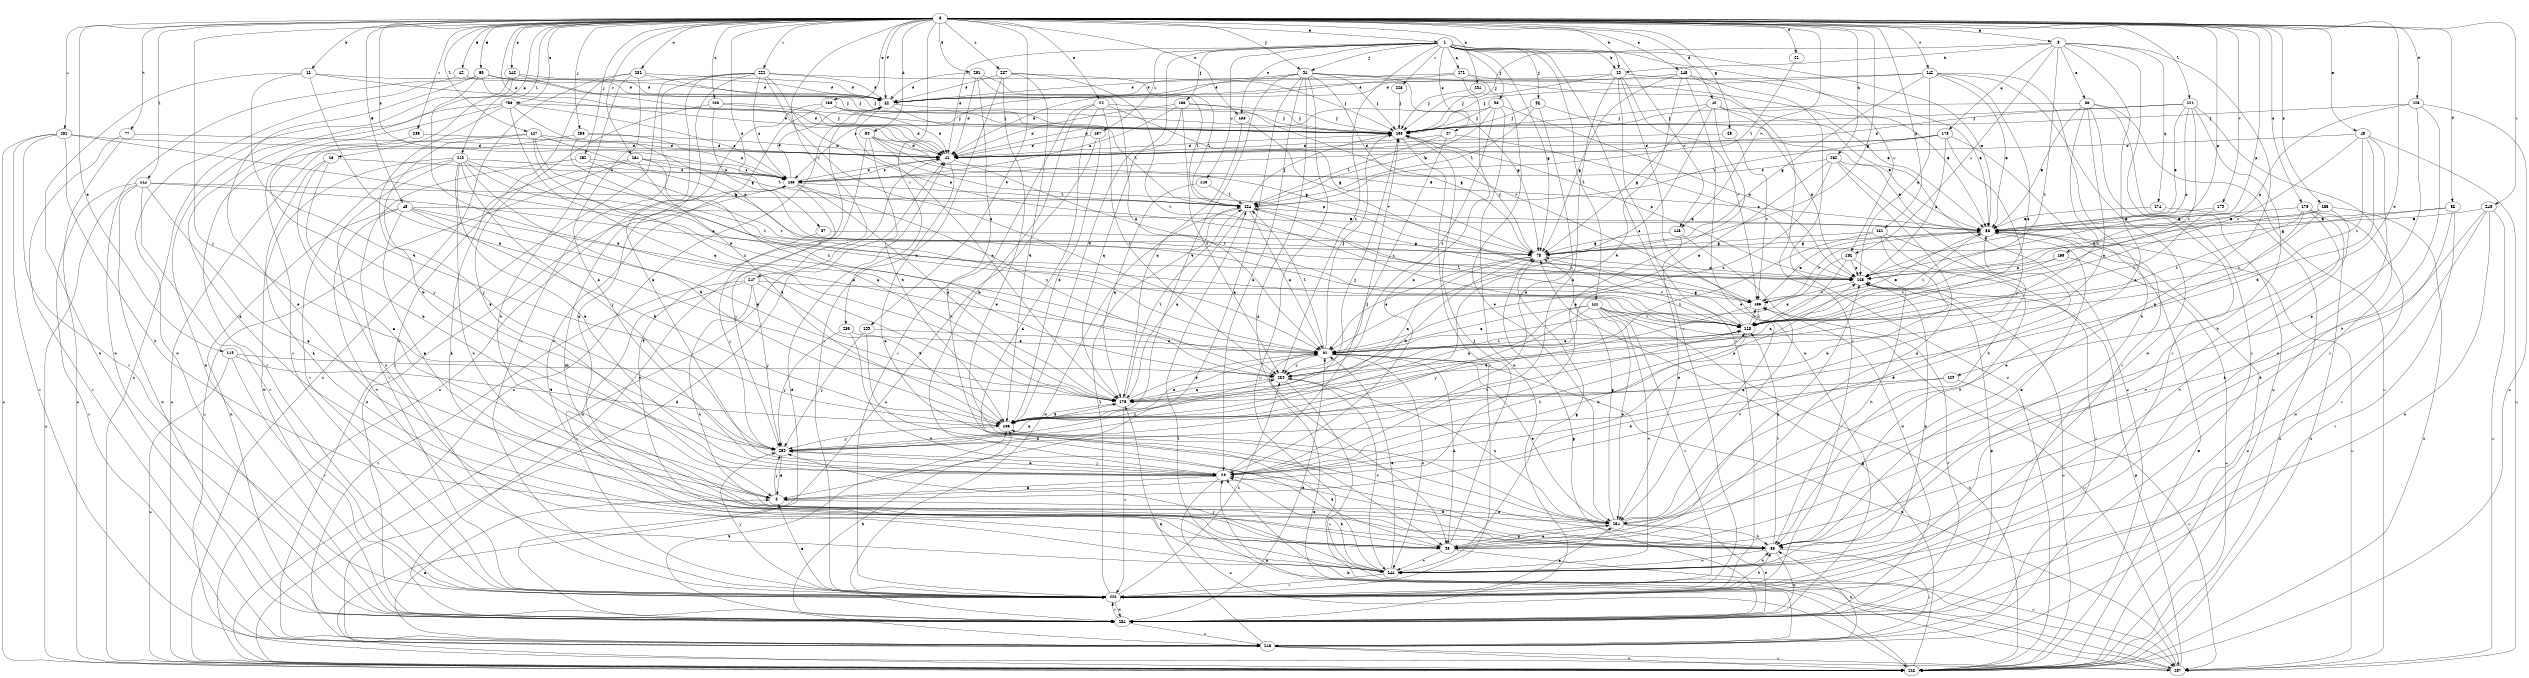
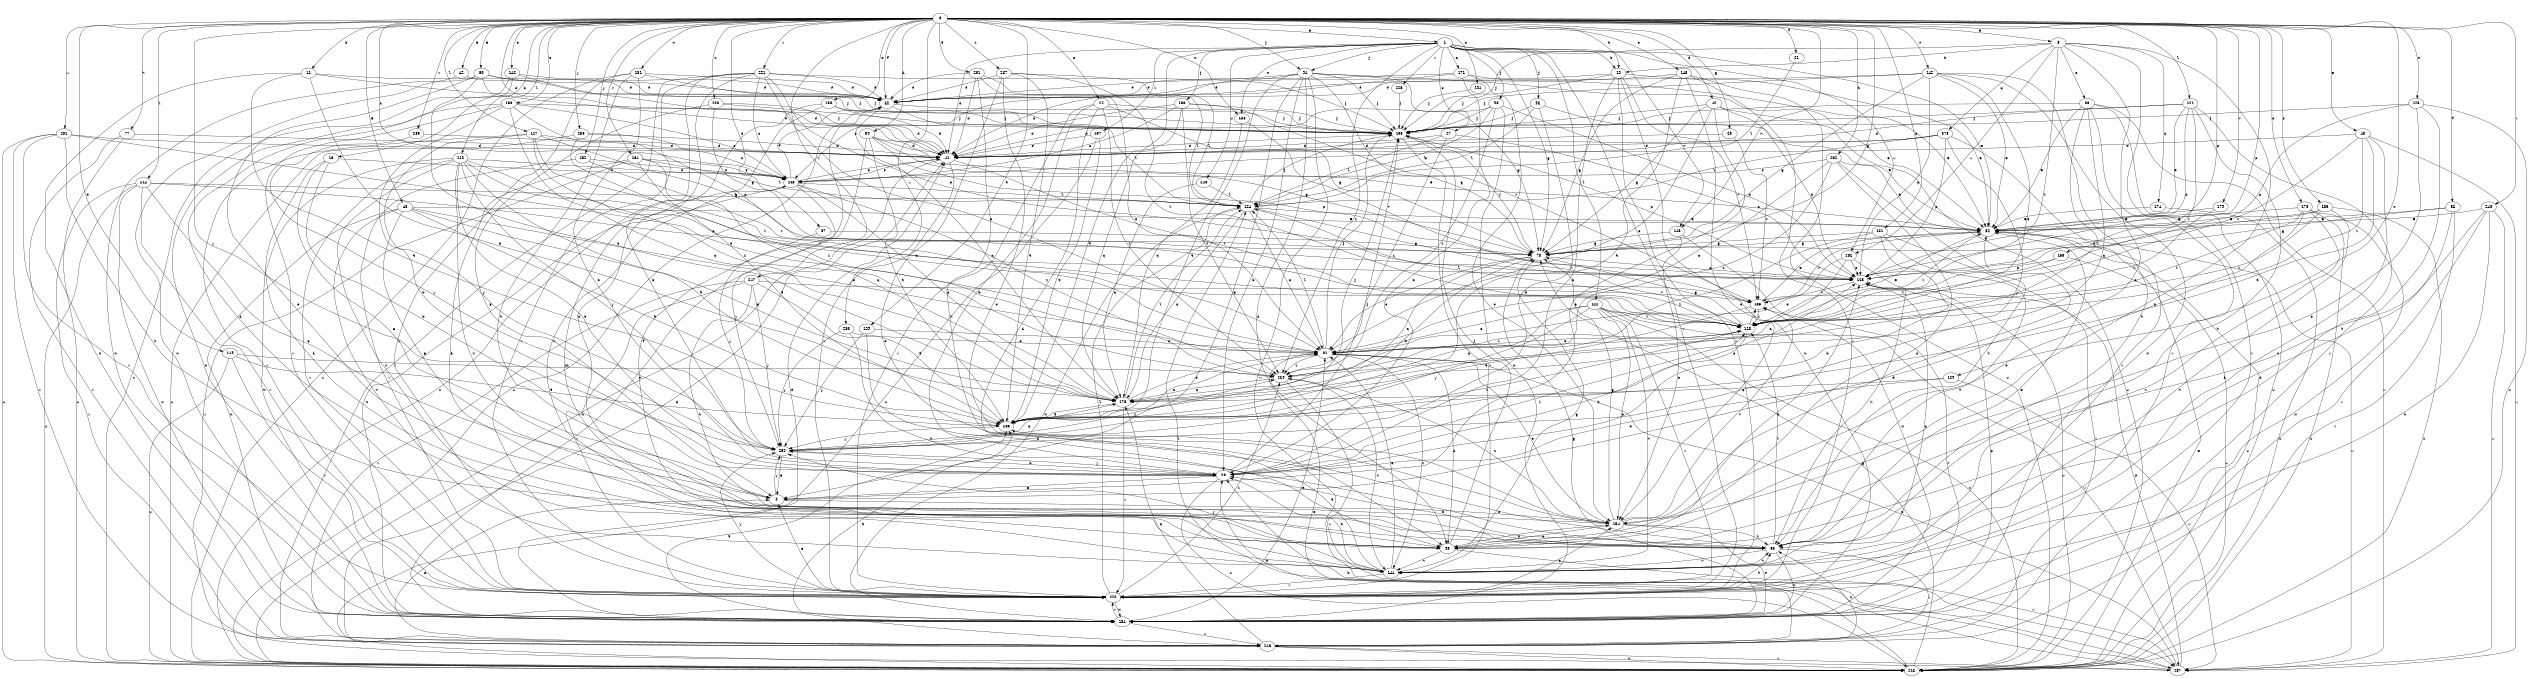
(509, 103) -> (509, 103)
(1945, 134) -> (1945, 134)
(1988, 231) -> (1988, 231)
